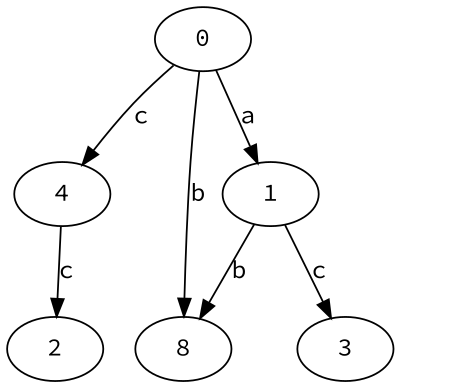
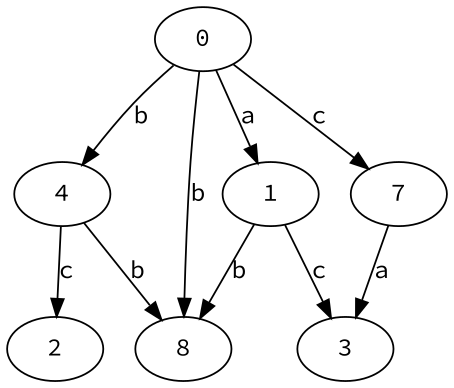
(142, 117) -> (142, 117)
none -> (399, 194)
none -> (117, 264)
